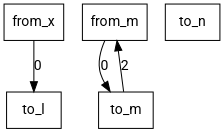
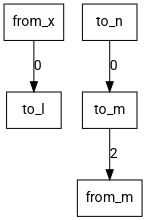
(99, 62) -> (110, 61)
